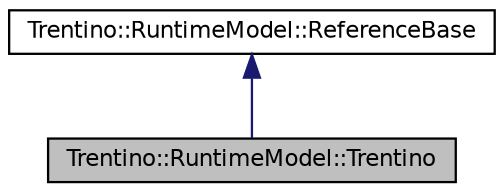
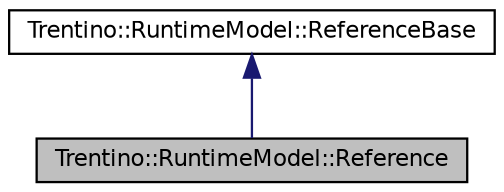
(252, 160) -> (252, 160)
